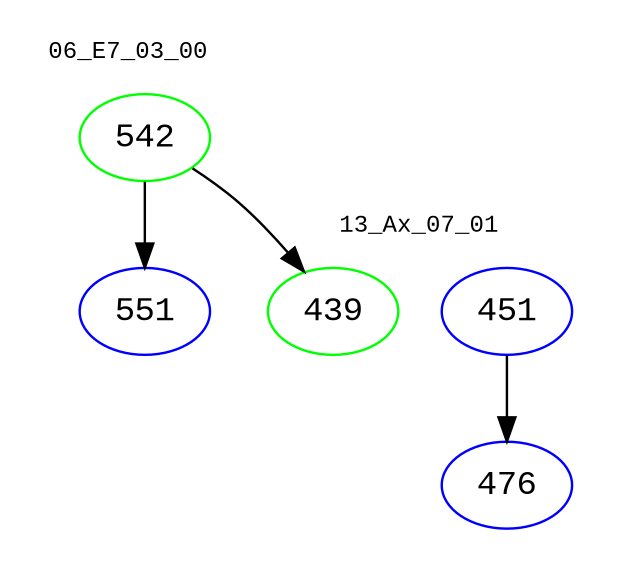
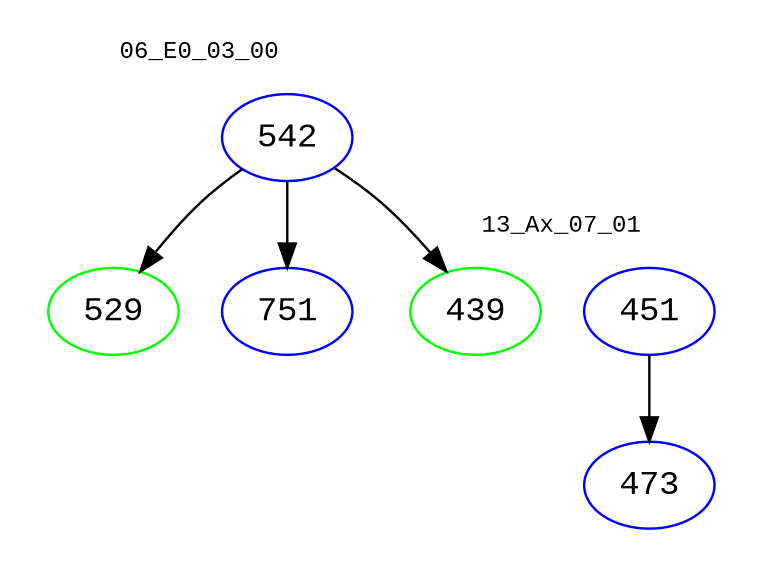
(129, 52) -> (200, 52)
(145, 138) -> (287, 138)
none -> (113, 311)
(145, 311) -> (287, 311)
(507, 485) -> (649, 485)
